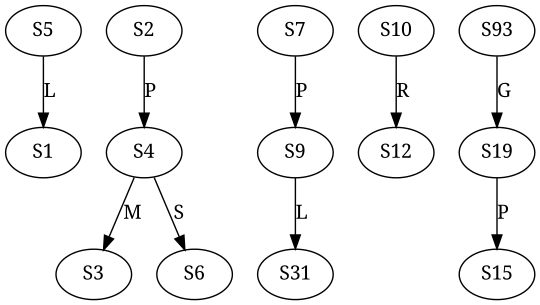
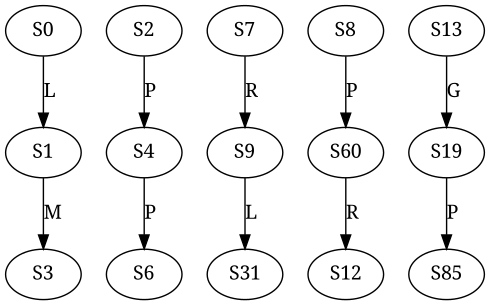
(43, 31) -> (43, 31)
none -> (346, 31)
(396, 31) -> (346, 153)
(497, 31) -> (447, 31)
(302, 92) -> (252, 92)
(122, 207) -> (43, 206)
(179, 214) -> (150, 214)
(497, 274) -> (447, 274)
